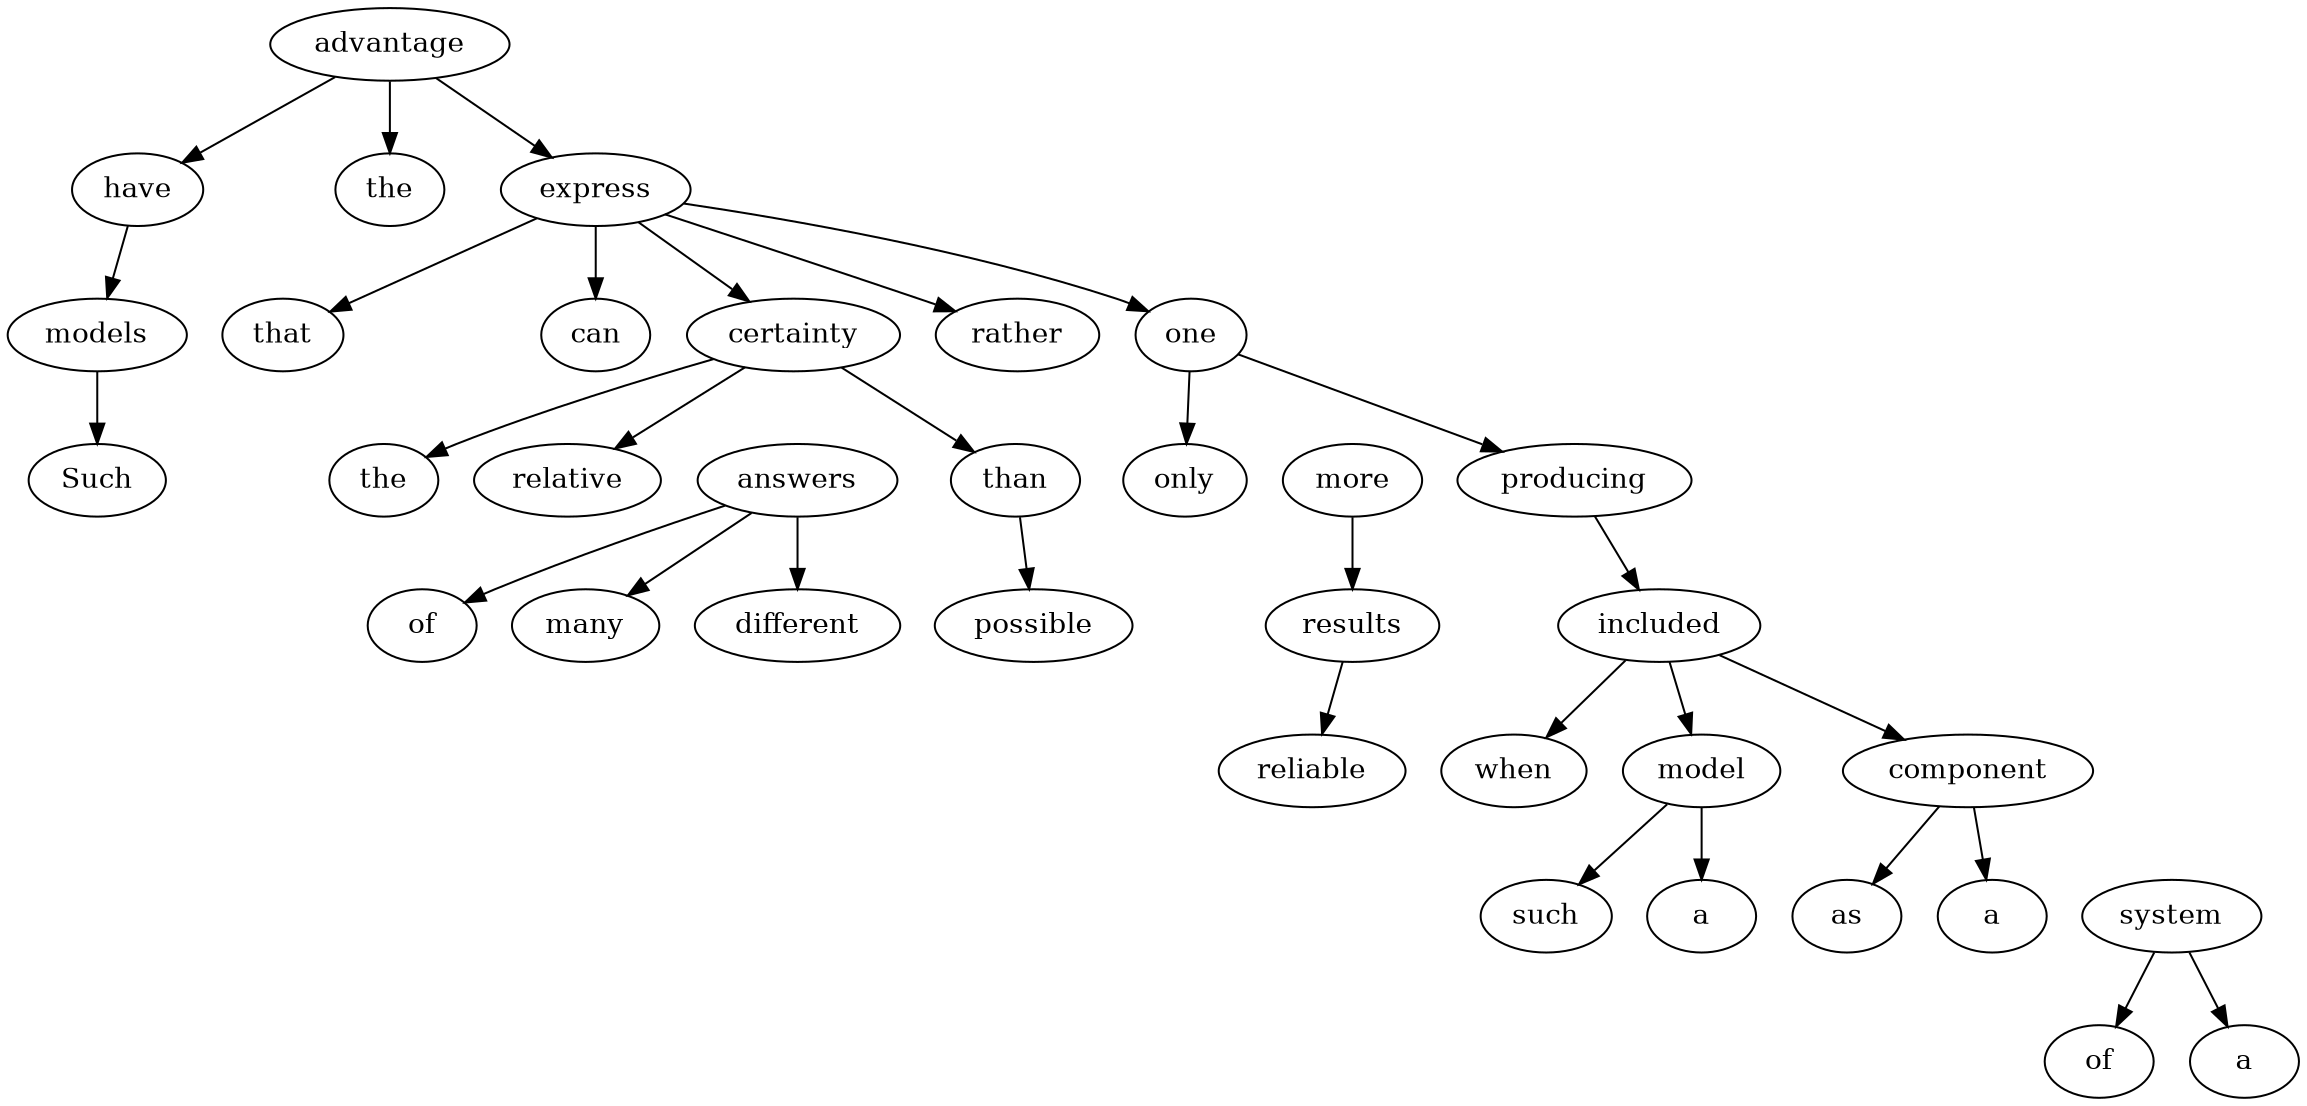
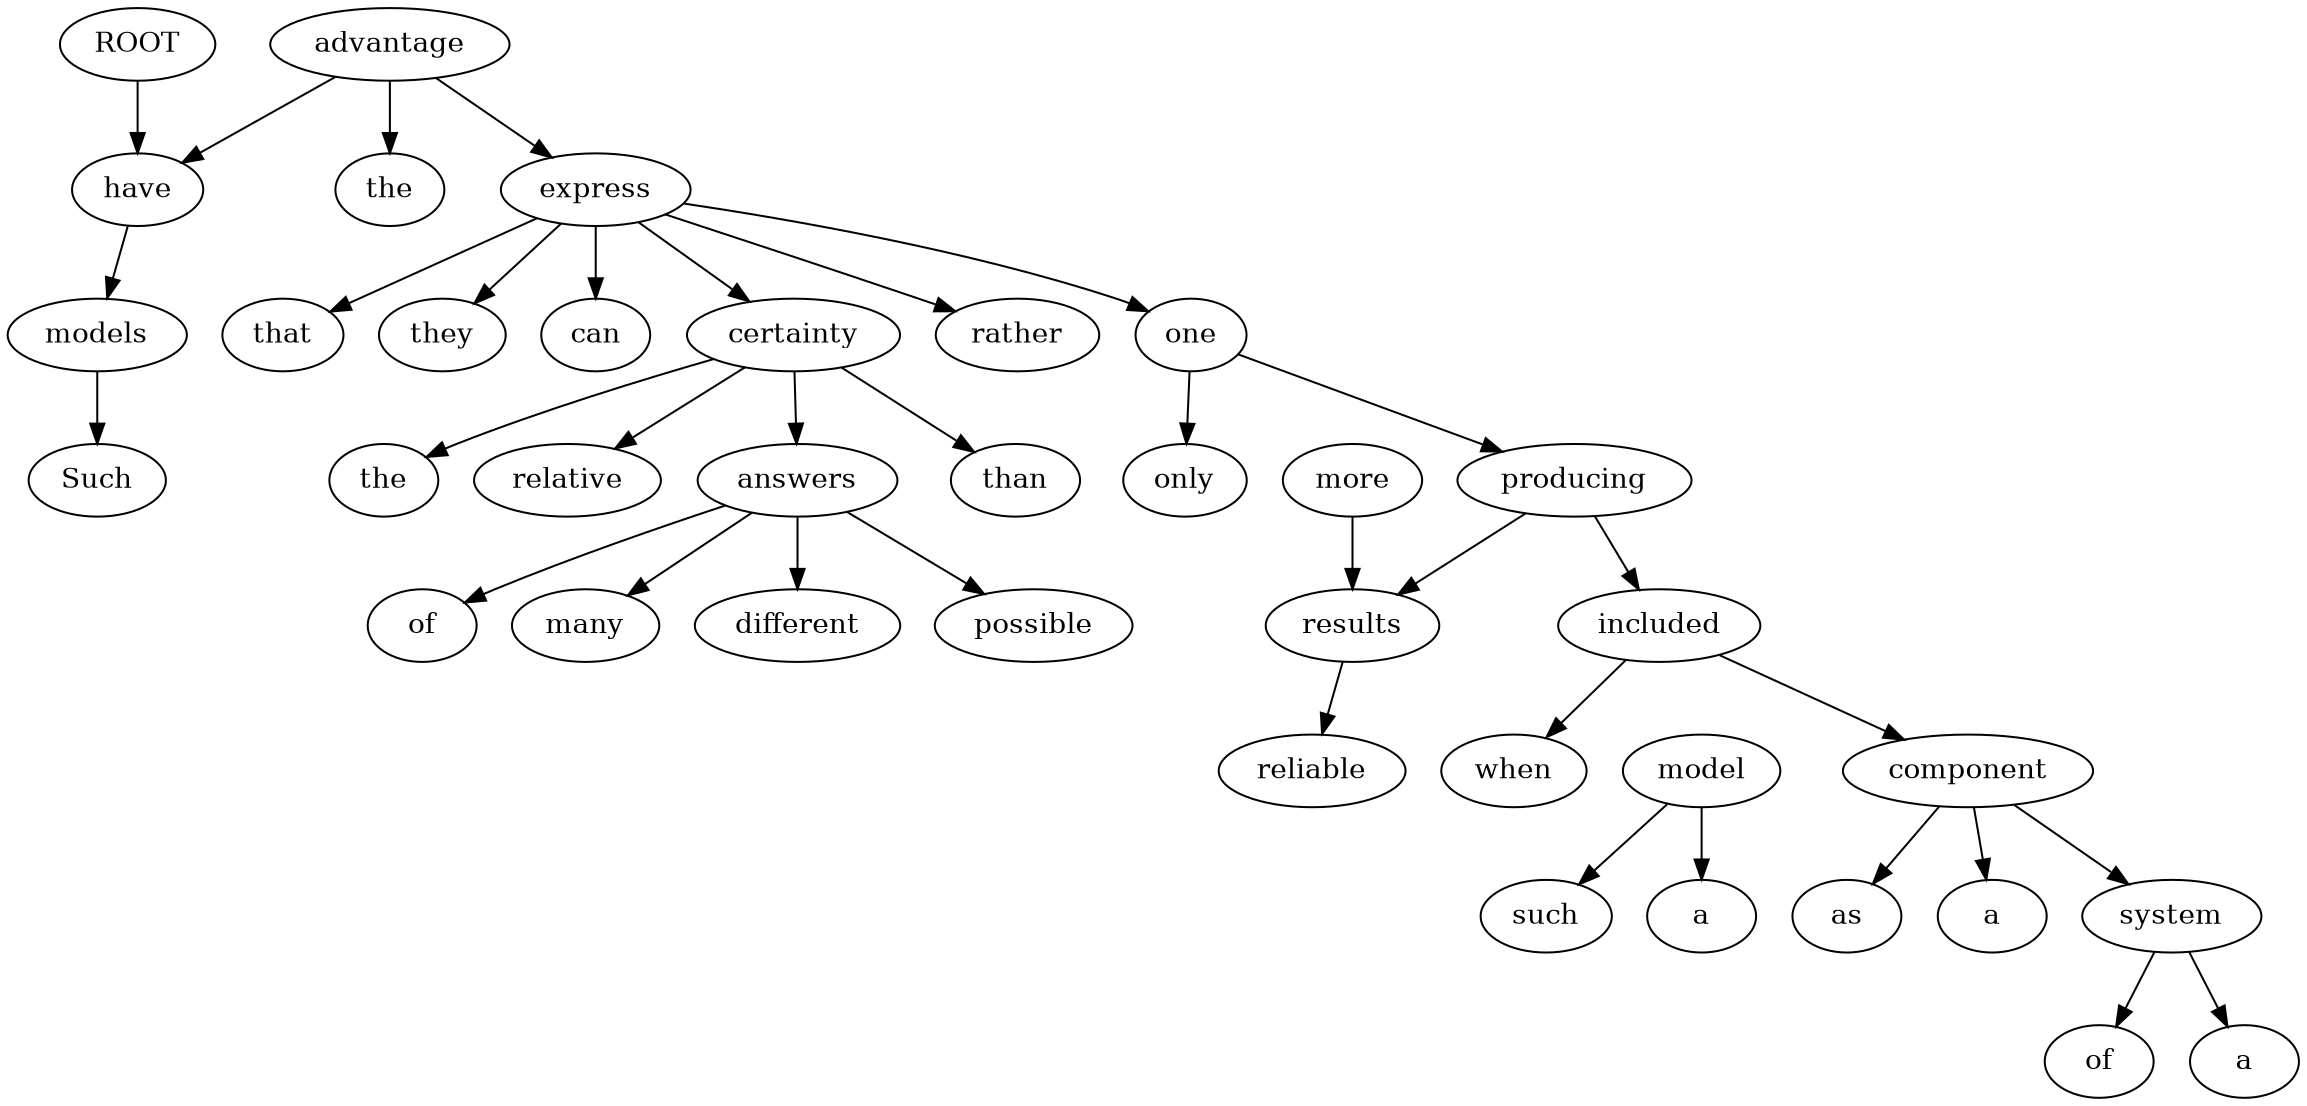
none -> (138, 44)
none -> (442, 335)
none -> (795, 398)
(1023, 543) -> (907, 548)
none -> (1471, 548)
(1677, 688) -> none
none -> (2063, 839)
